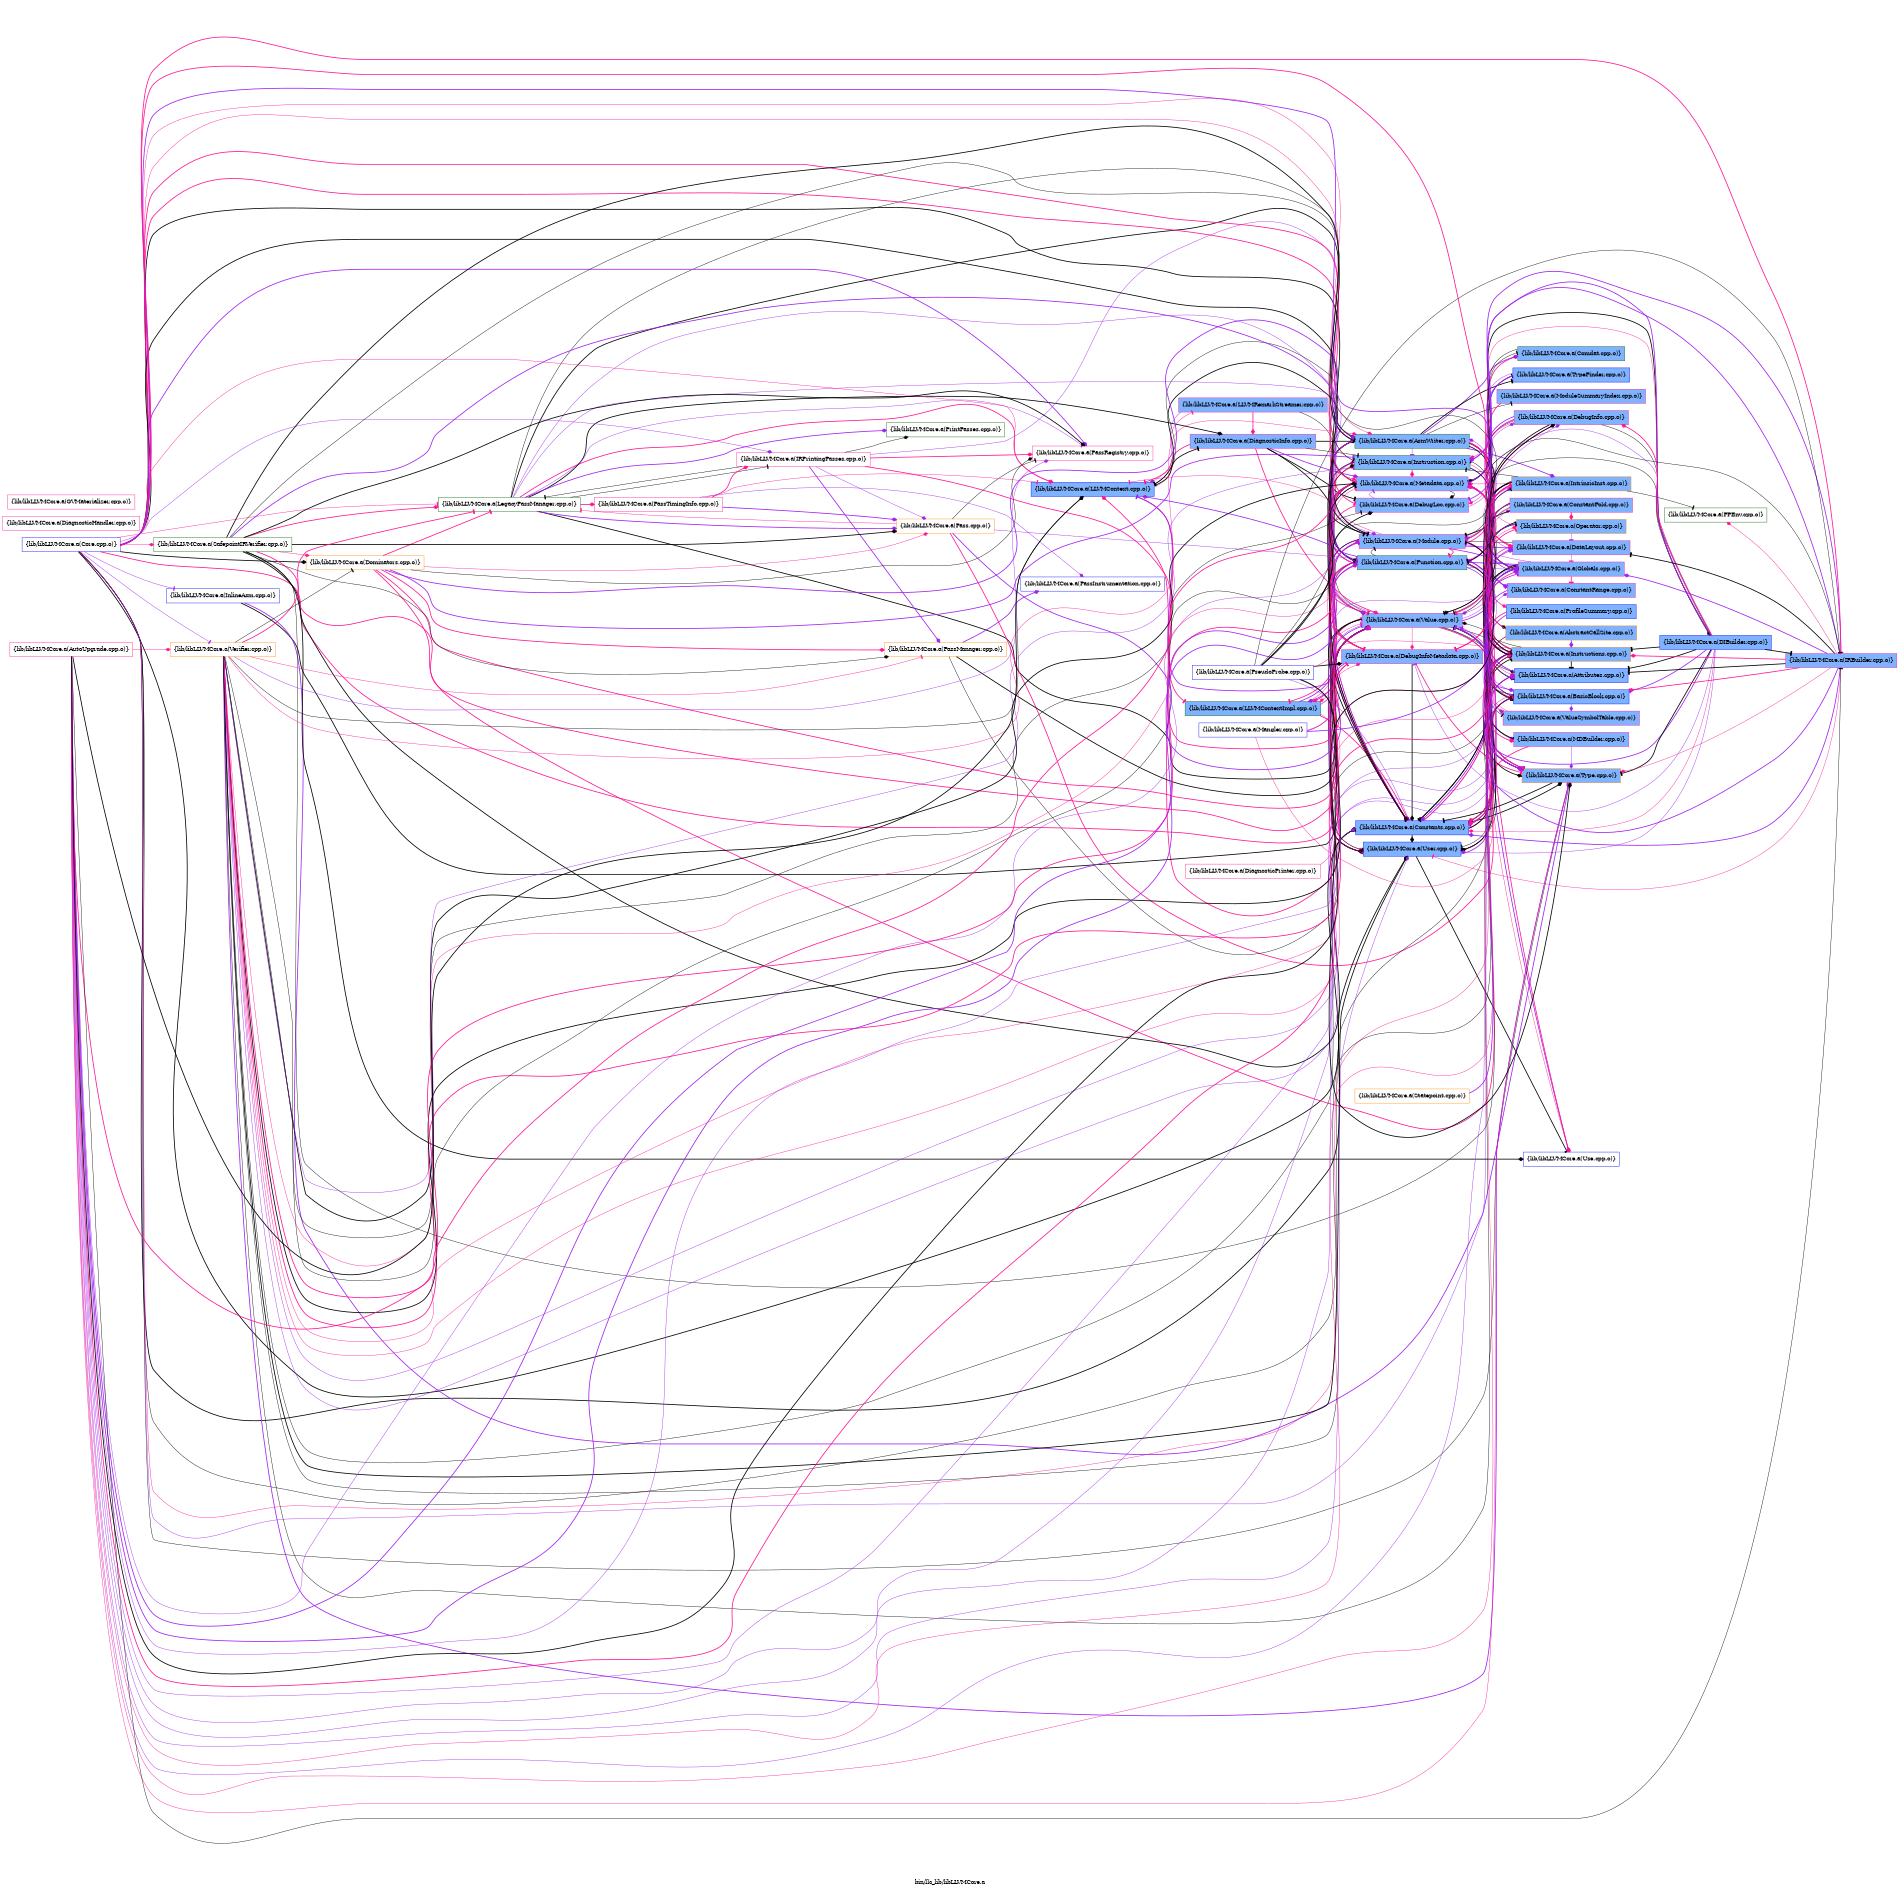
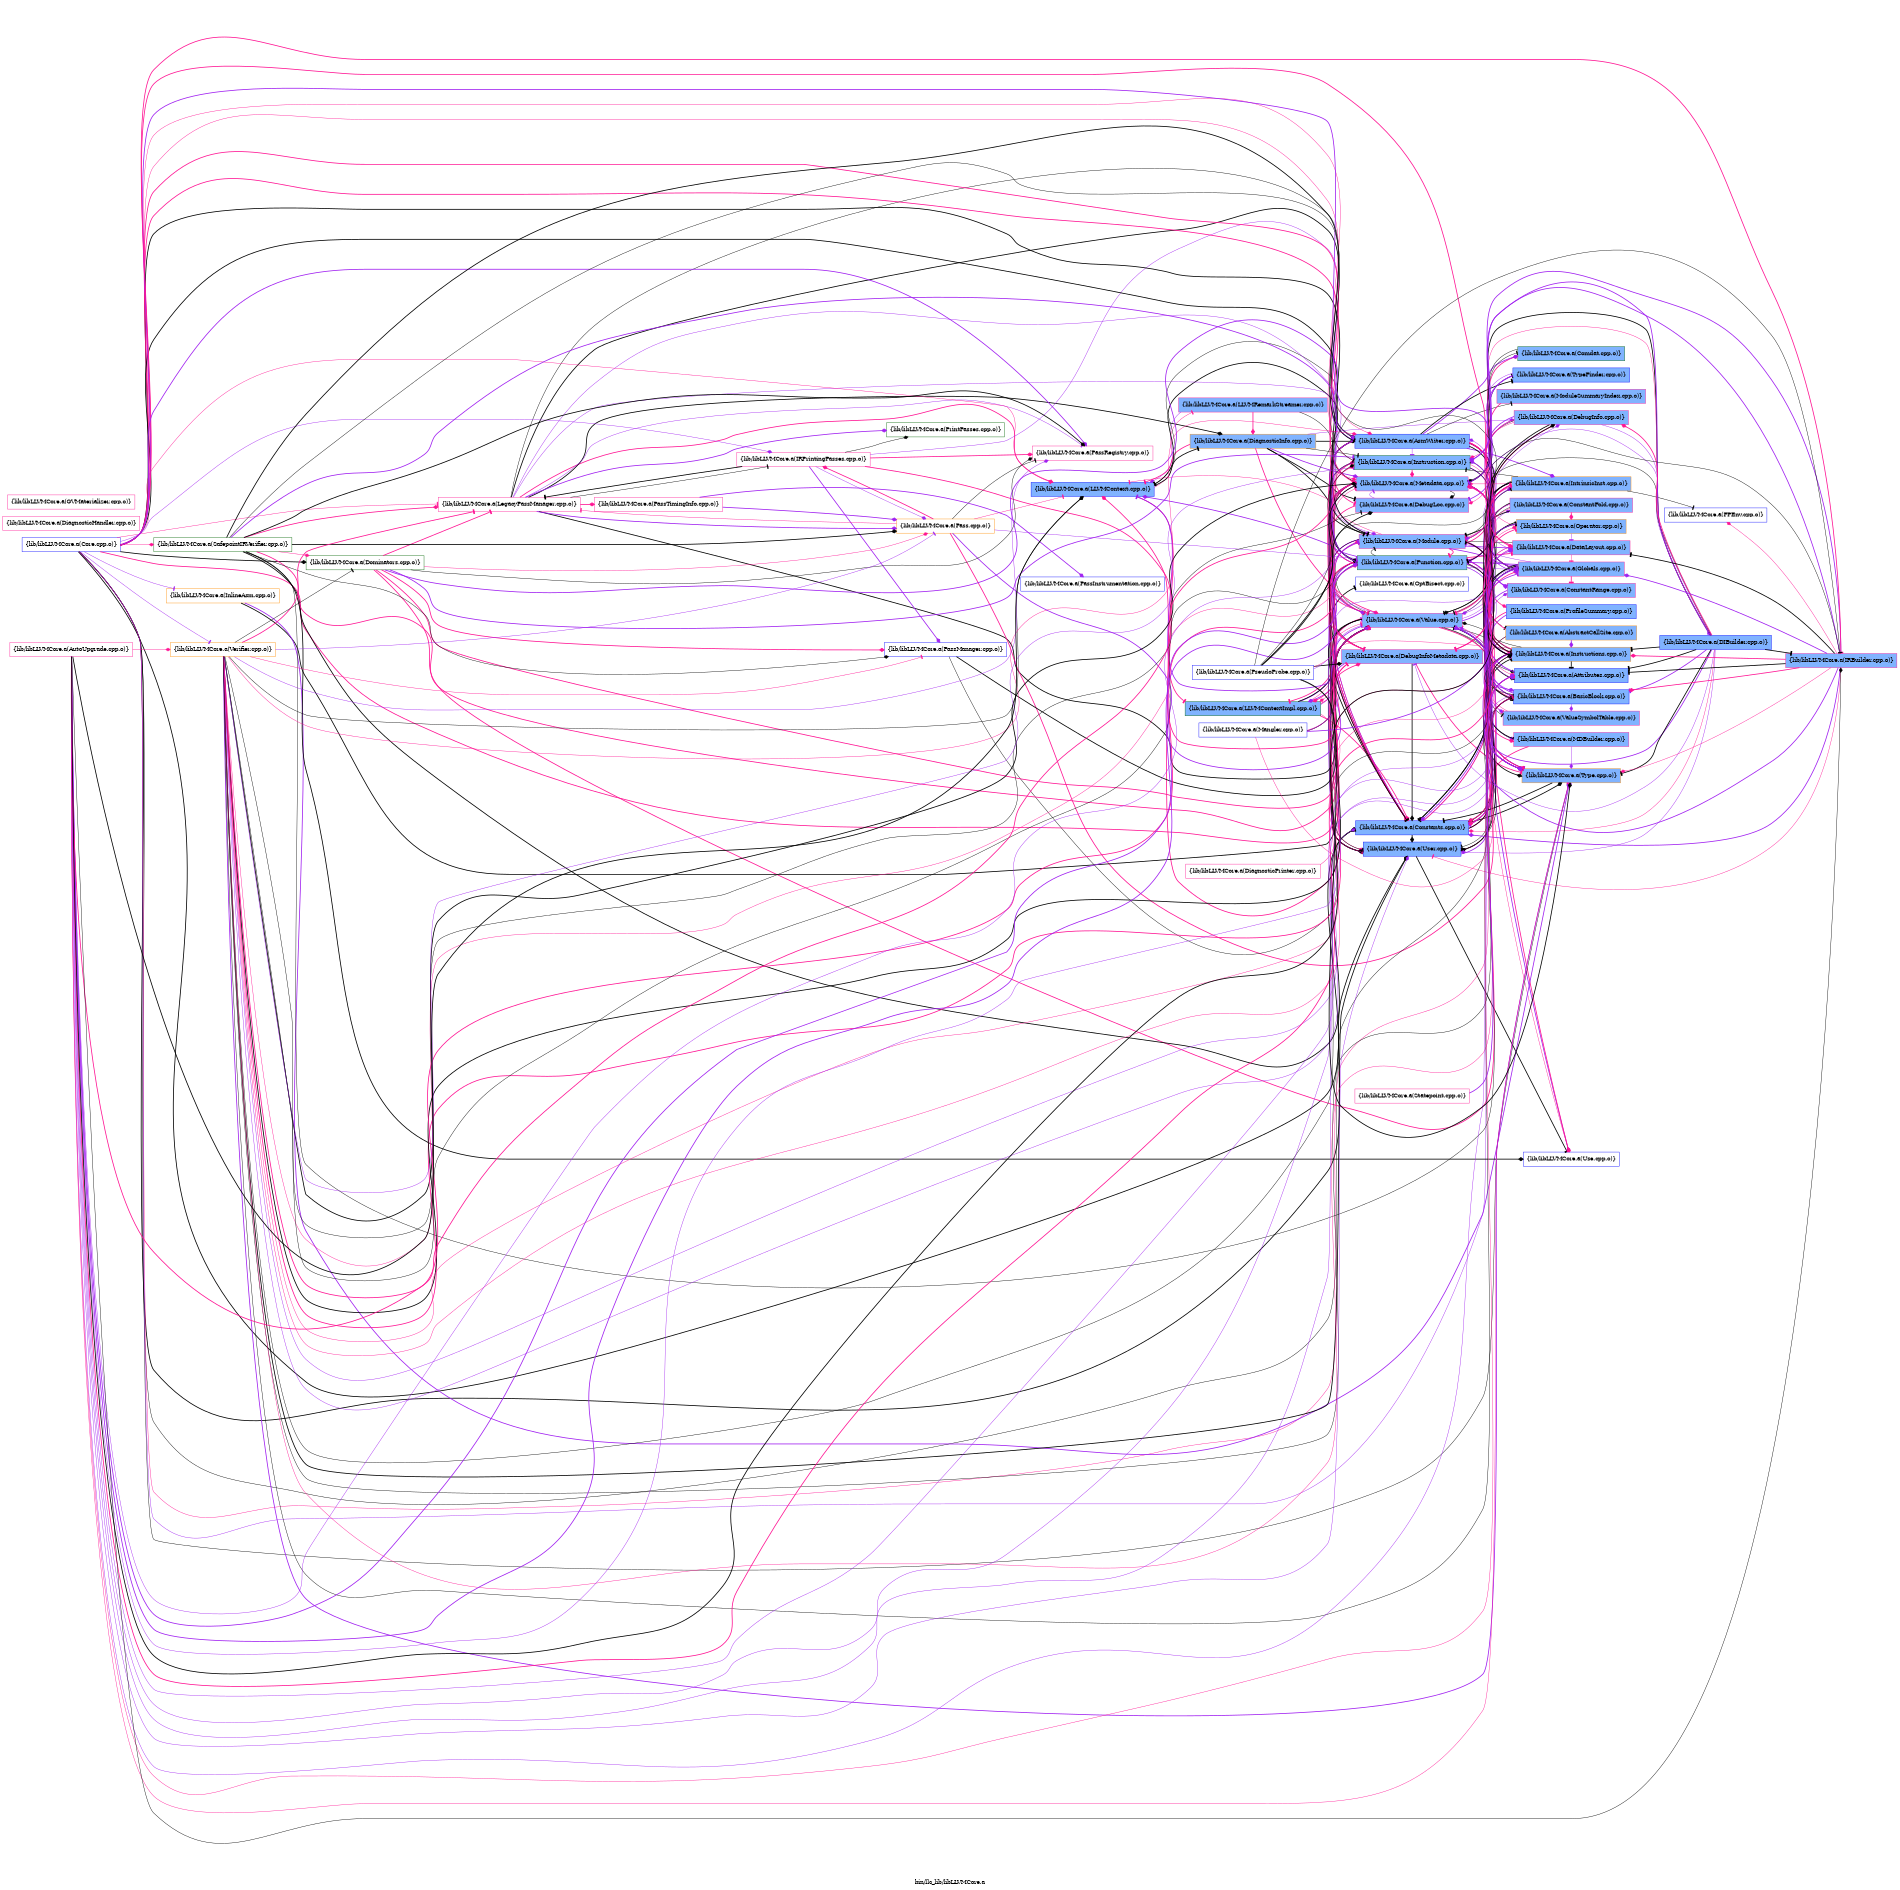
(677, 164) -> (677, 164)
(1253, 441) -> (1253, 441)
(1412, 441) -> (1412, 441)
(1652, 458) -> (1652, 458)
(1490, 467) -> (1413, 425)
(870, 474) -> (1018, 508)
(644, 481) -> (644, 481)
(729, 484) -> (881, 493)
(901, 492) -> (901, 492)
(509, 504) -> (509, 504)
(1716, 515) -> (1716, 515)
none -> (1489, 556)
(365, 563) -> (365, 563)
(1485, 580) -> none
none -> (1489, 581)
none -> (1412, 584)
(1490, 592) -> (1490, 592)
(223, 596) -> (223, 596)
(1001, 620) -> none
none -> (611, 624)
(1331, 631) -> (1331, 631)
(1412, 636) -> (1334, 543)
(945, 650) -> (945, 650)
none -> (1335, 650)
(1343, 671) -> (1343, 671)
(1371, 747) -> (1334, 617)
(1561, 764) -> (1561, 764)
(1412, 1096) -> (1412, 1096)
none -> (785, 1565)
(754, 1731) -> none
(890, 1819) -> (890, 1819)
